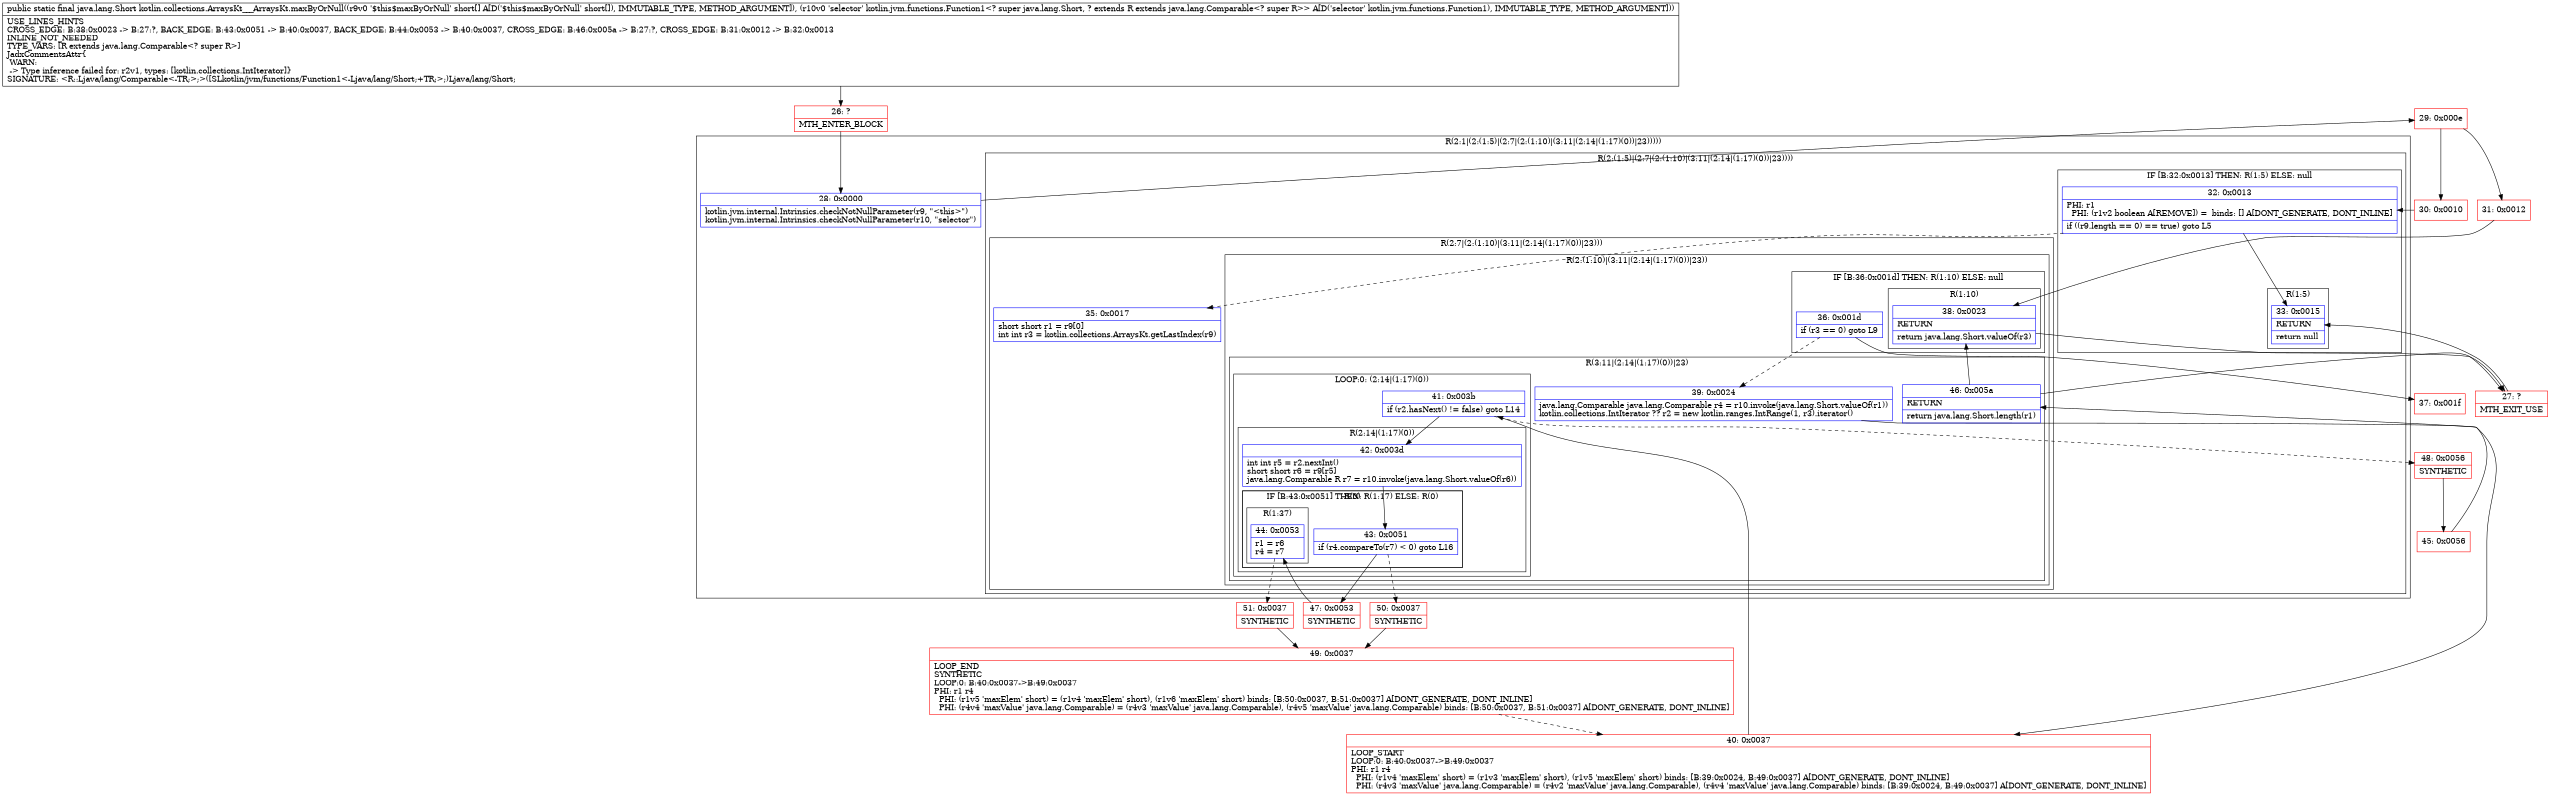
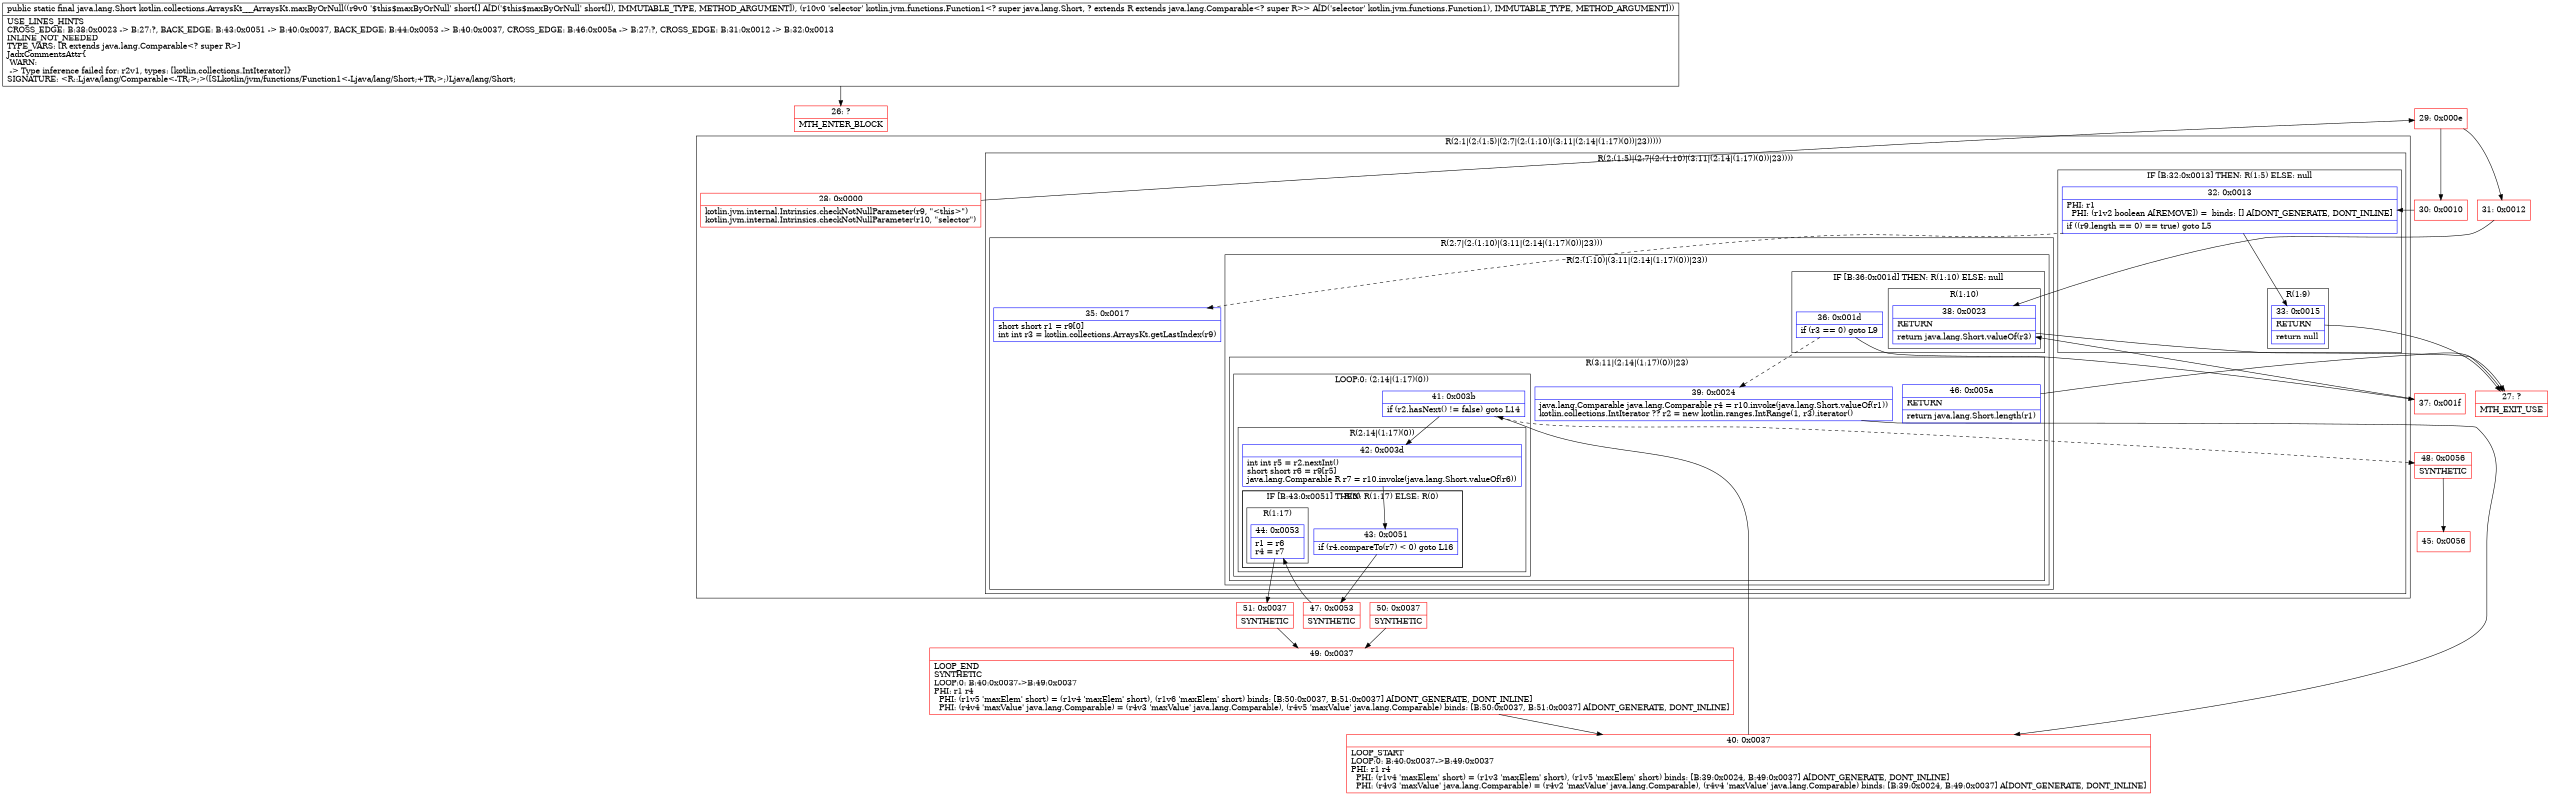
(841, 160) -> none
(841, 210) -> (841, 210)
(2298, 295) -> (2298, 295)
(2428, 338) -> (2418, 338)
(1968, 367) -> (2218, 367)
(2319, 419) -> none
(1277, 514) -> (1277, 514)
(1392, 576) -> none
(1271, 578) -> (1271, 578)
(1548, 724) -> (1548, 724)
